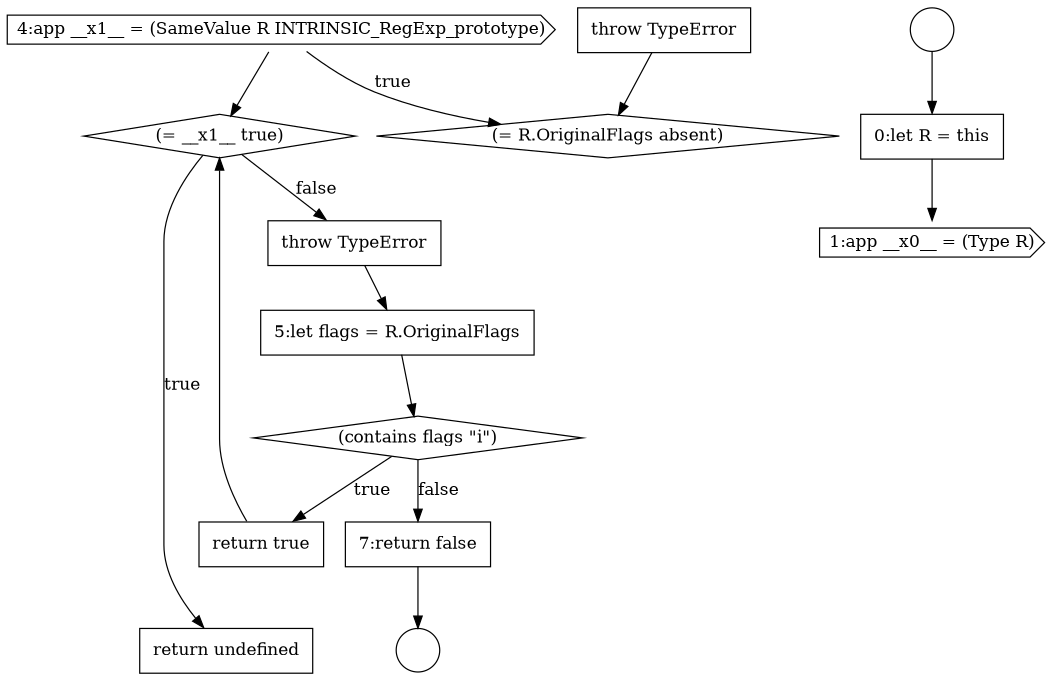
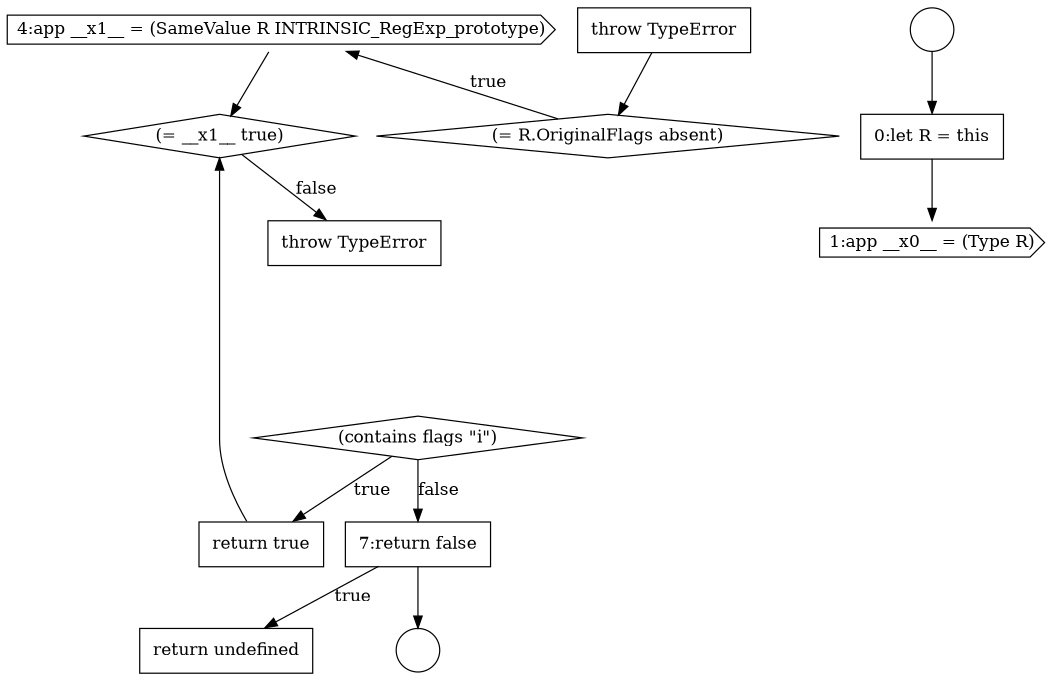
(393, 99) -> (458, 87)
(397, 332) -> none
(164, 386) -> (327, 594)
